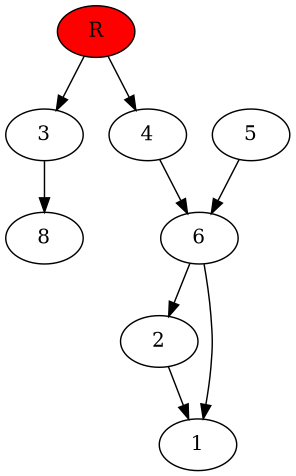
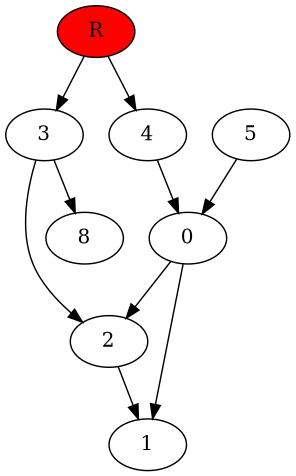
(199, 238) -> (188, 238)
none -> (27, 243)
